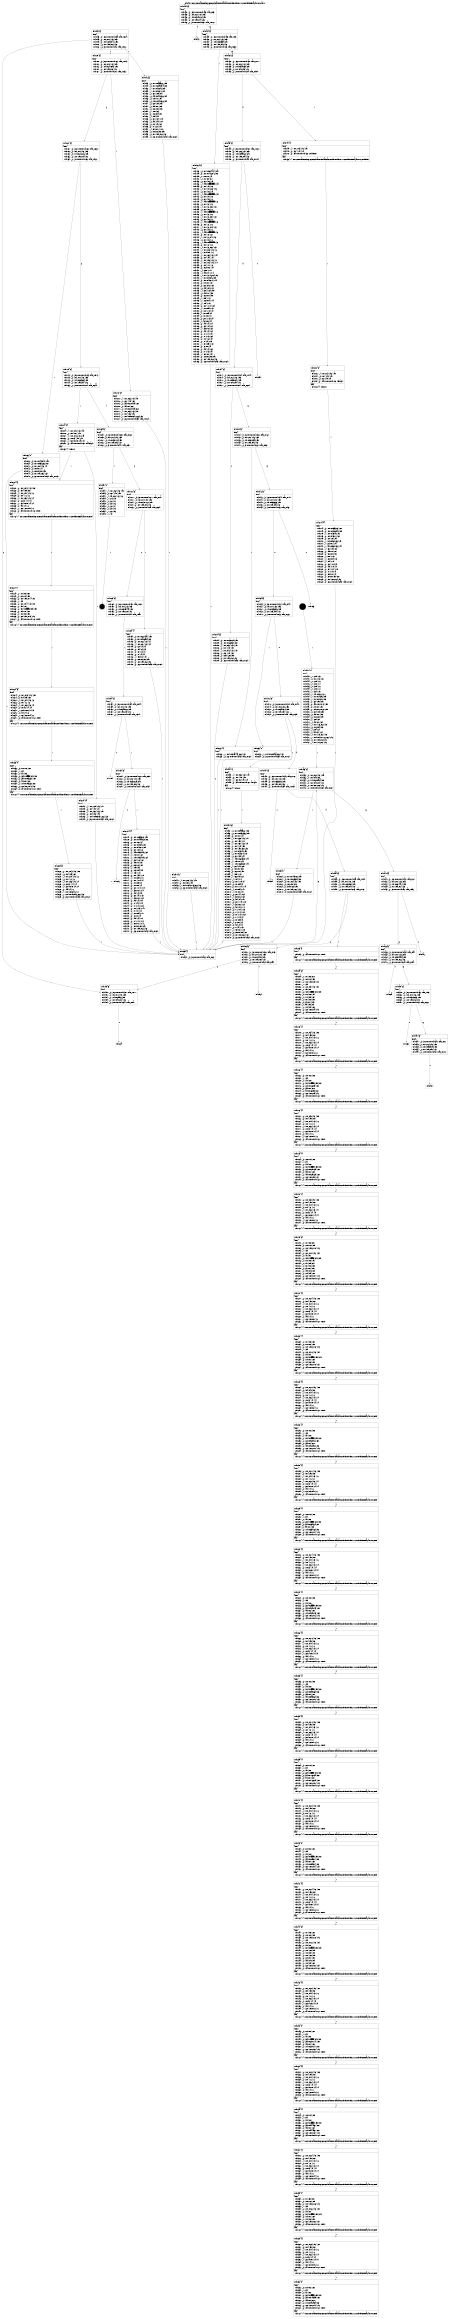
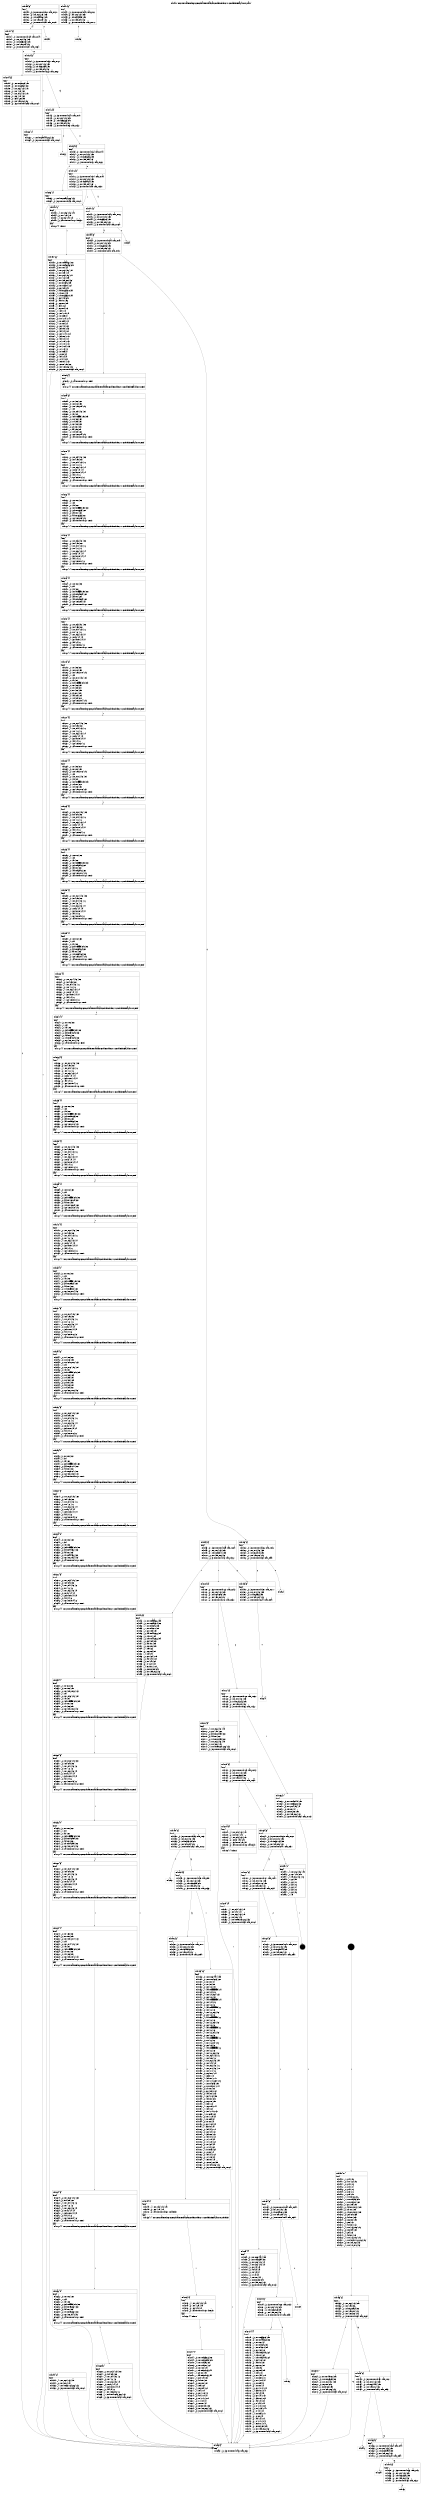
(242, 107) -> none
(66, 466) -> (95, 1859)
(421, 1019) -> none
